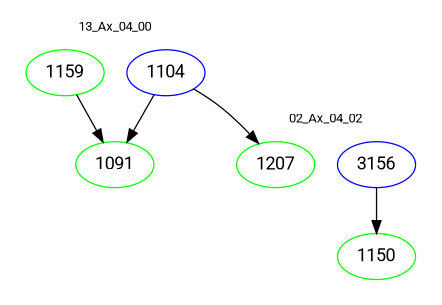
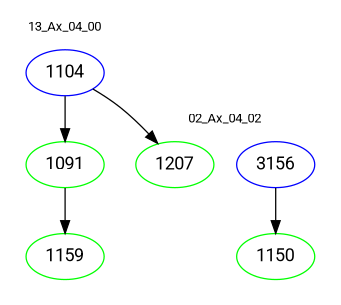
(87, 113) -> (65, 204)
